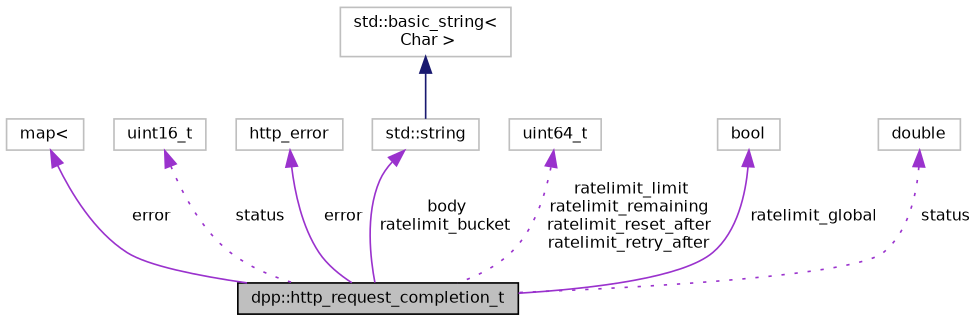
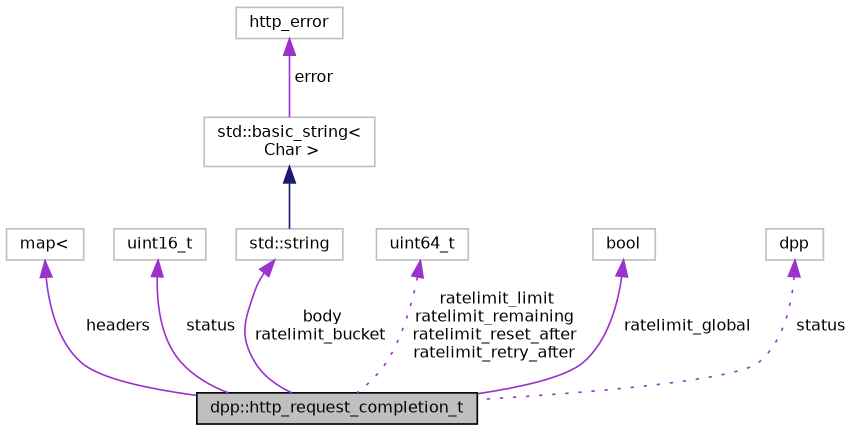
(919, 135) -> (795, 244)
(149, 217) -> (116, 326)
(308, 232) -> (290, 86)
(217, 240) -> (172, 348)
